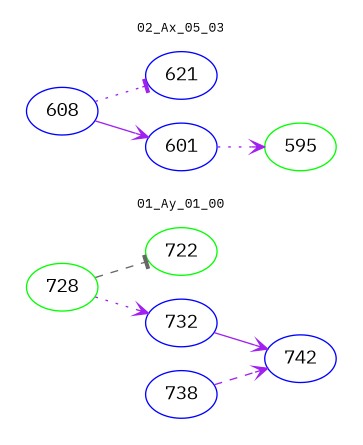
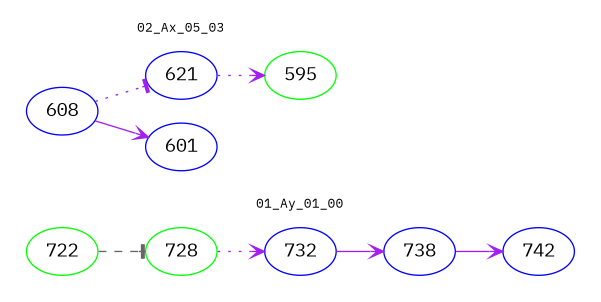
(234, 147) -> (234, 75)
(119, 270) -> (119, 251)
(235, 339) -> (354, 251)
(235, 378) -> (473, 251)
